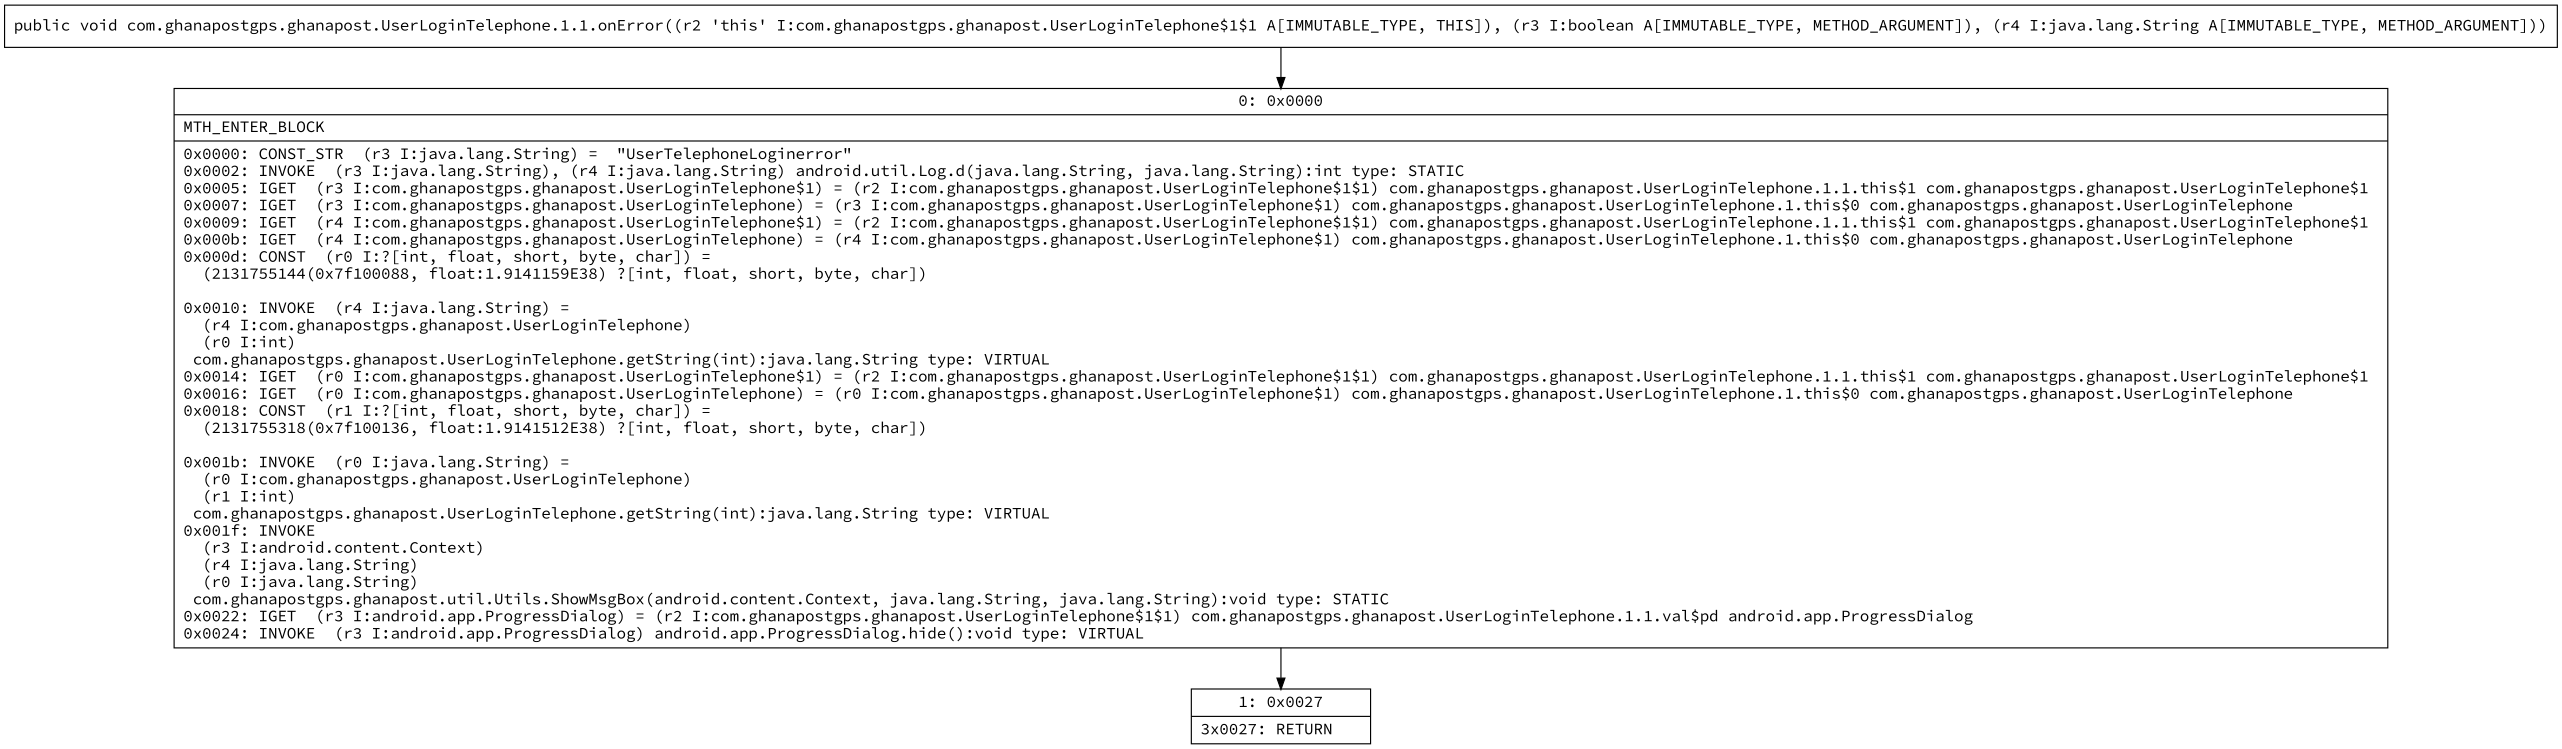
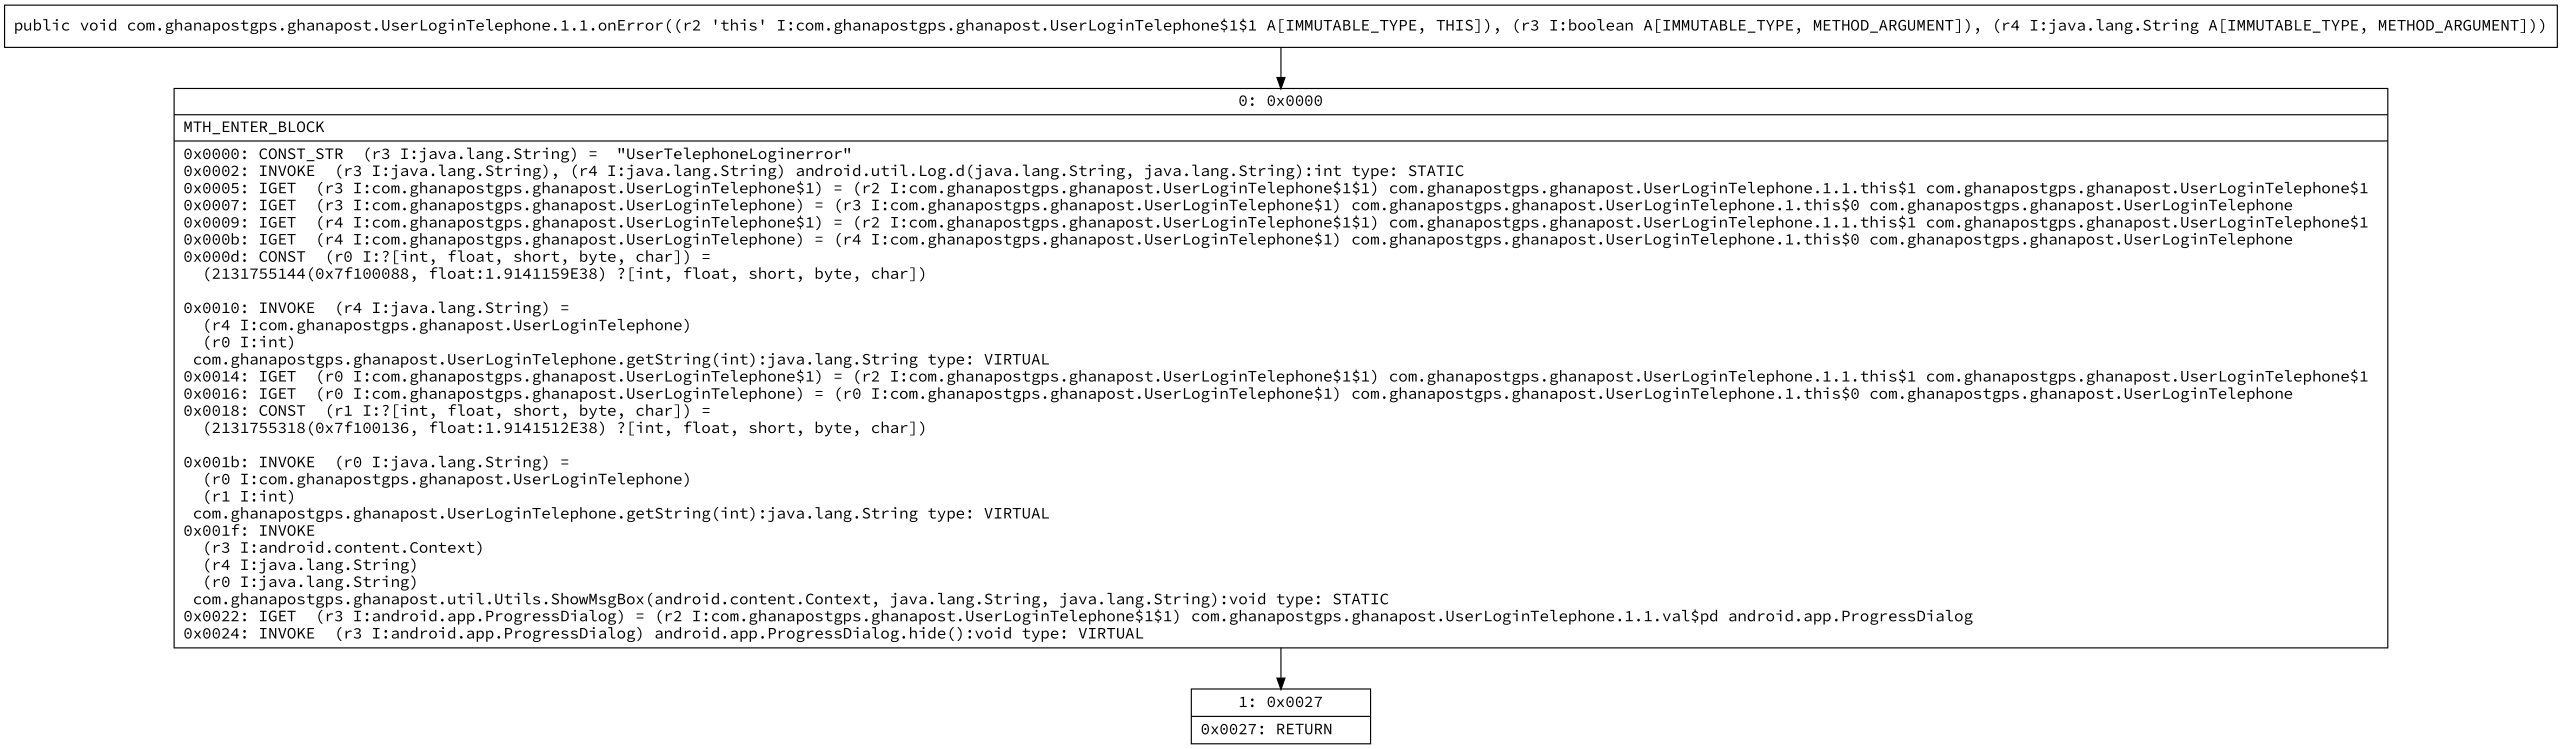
(1281, 730) -> (1281, 730)
